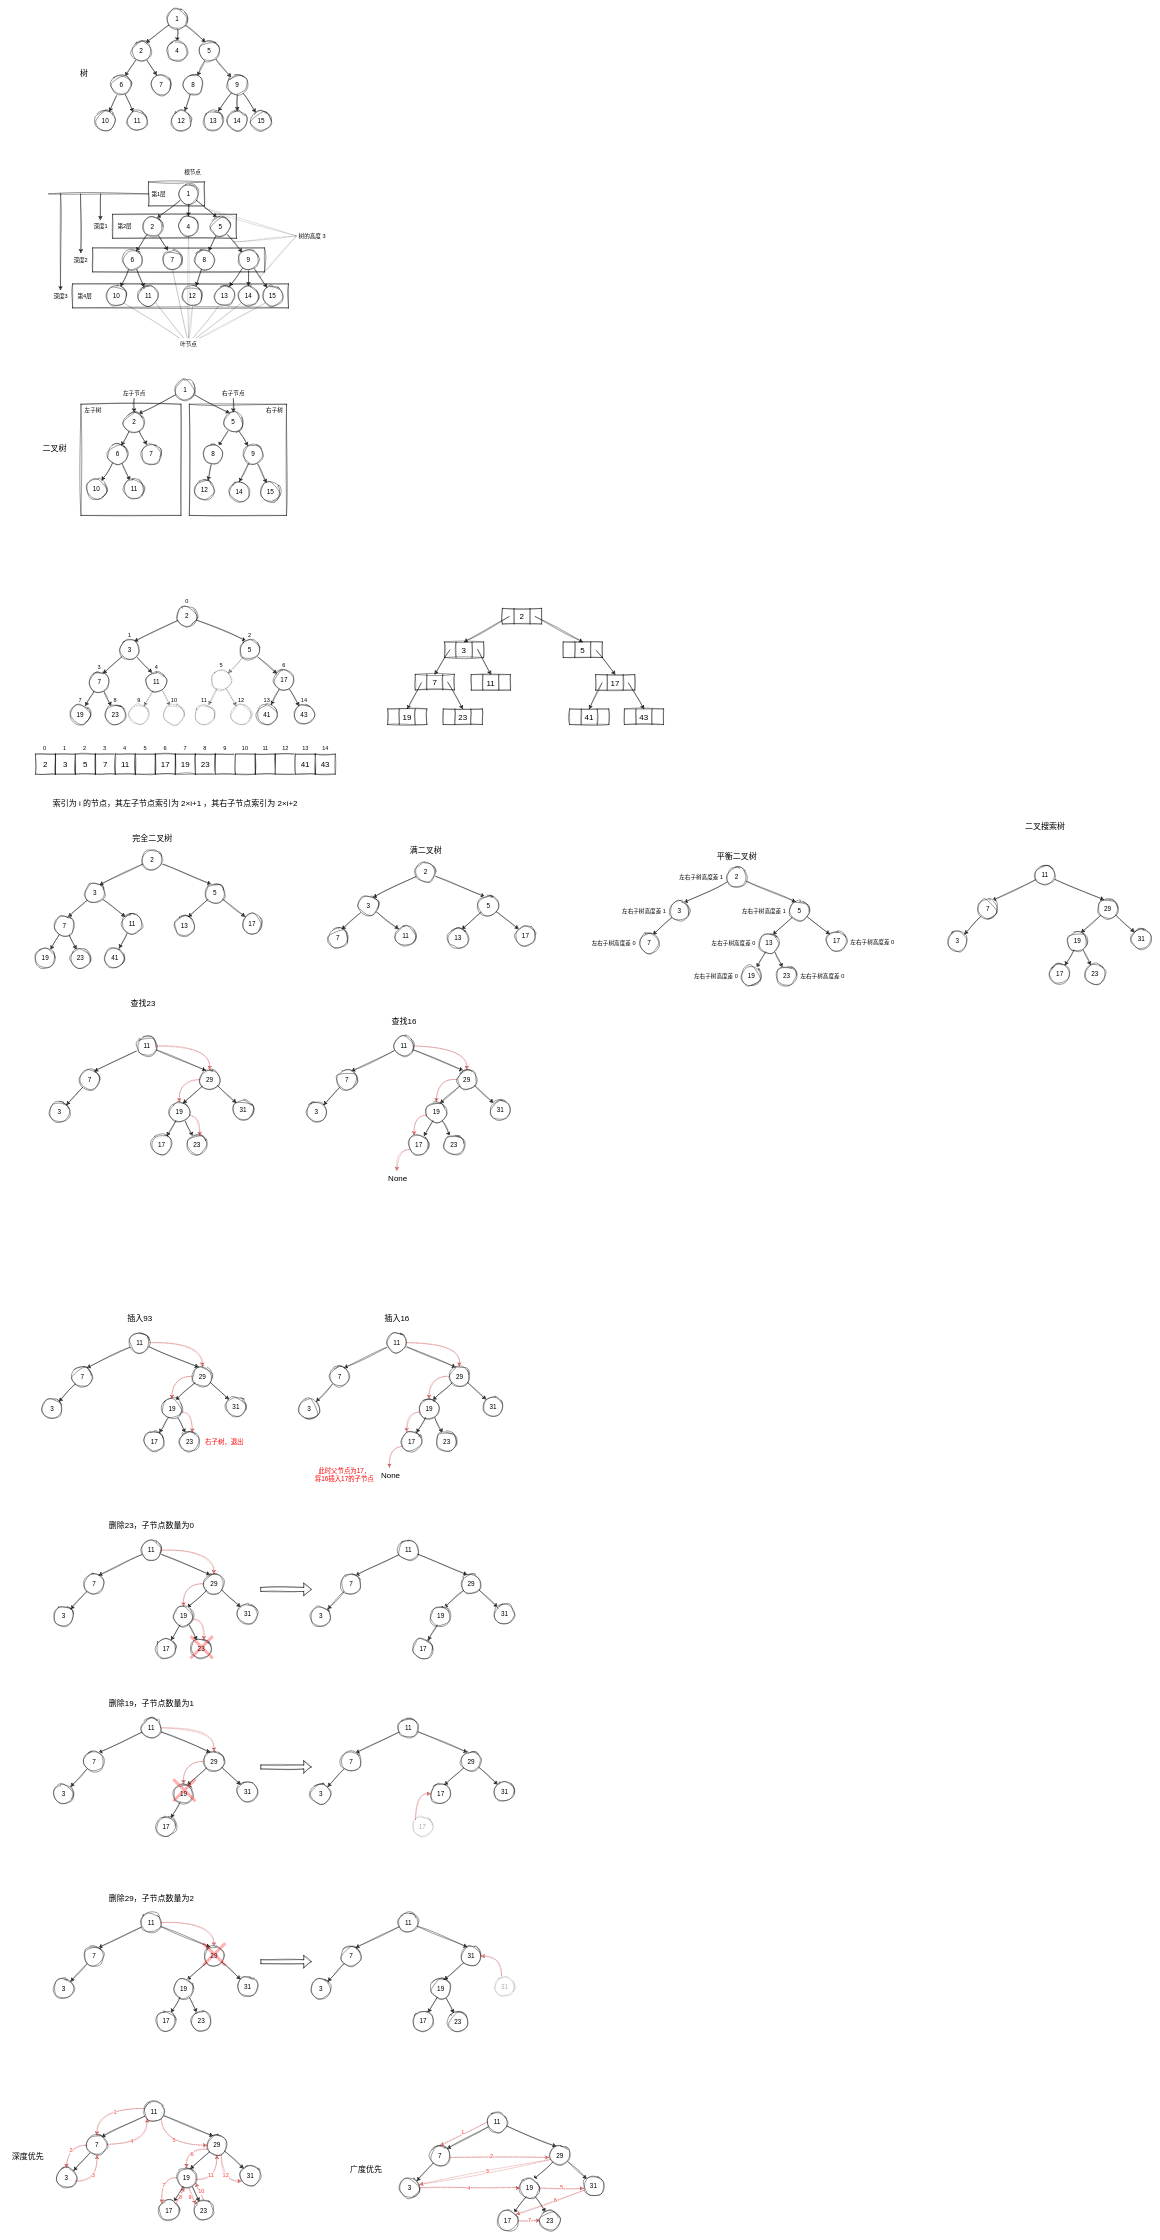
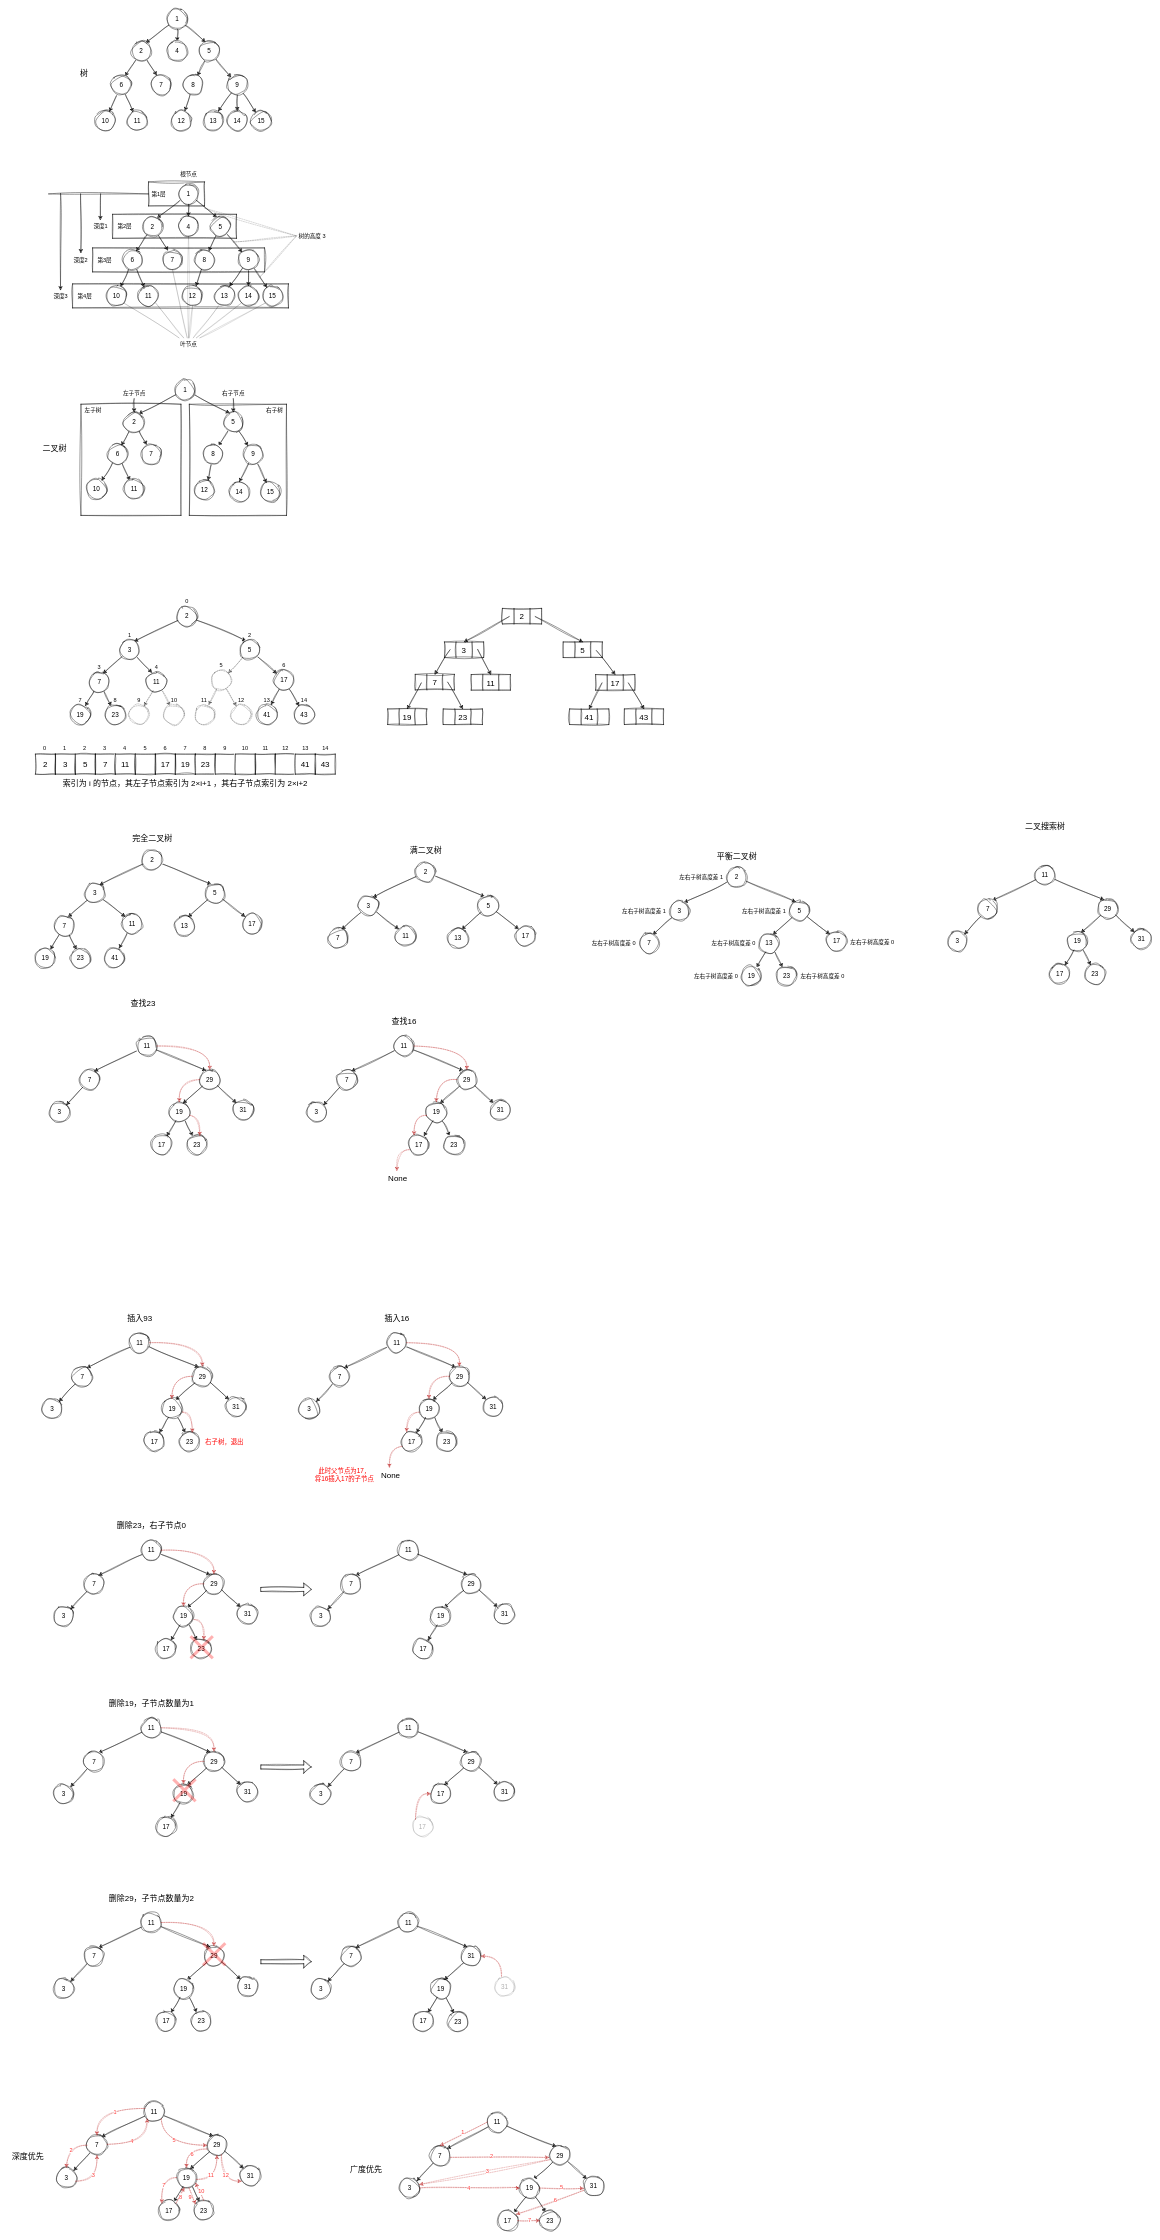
(193, 171) -> (189, 173)
none -> (105, 259)
(175, 802) -> (185, 782)
(152, 1525) -> (152, 1525)
